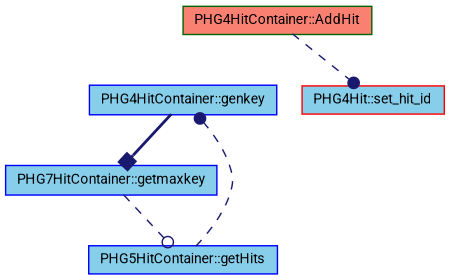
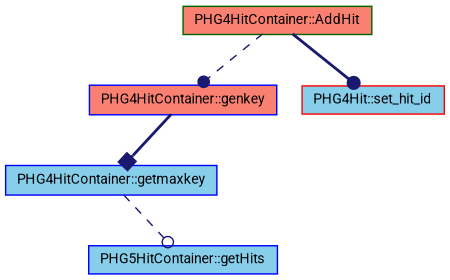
(321, 56) -> (321, 56)
(183, 100) -> (183, 100)
(111, 180) -> (111, 180)
(232, 186) -> (236, 56)
